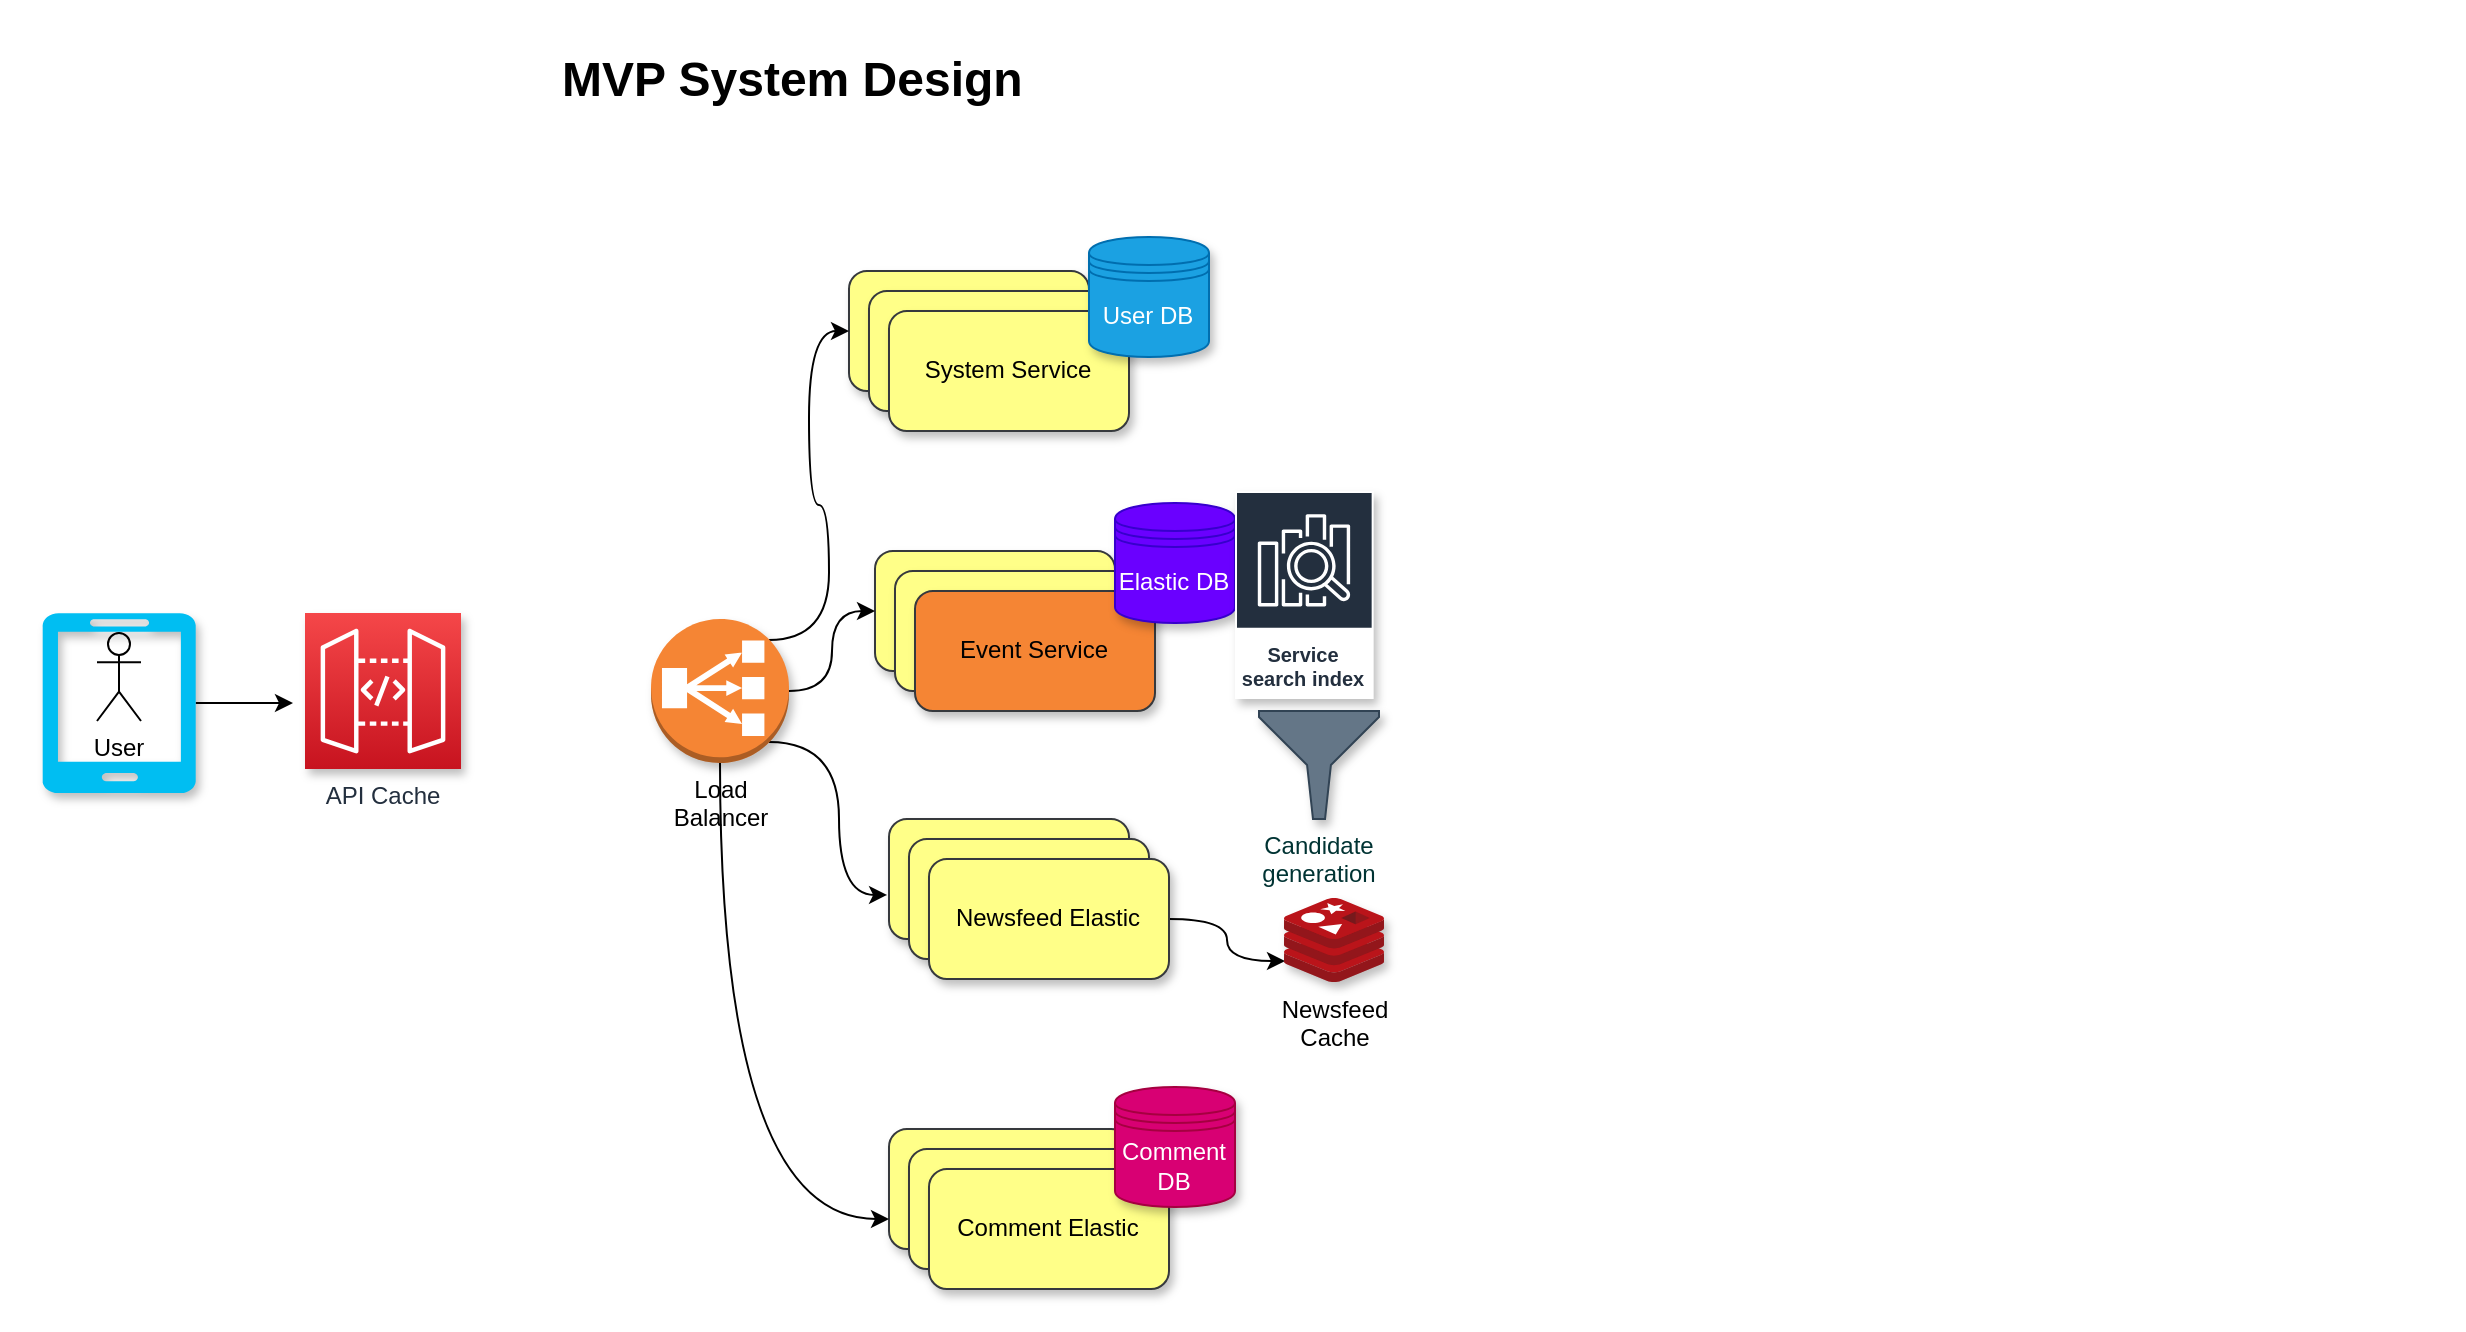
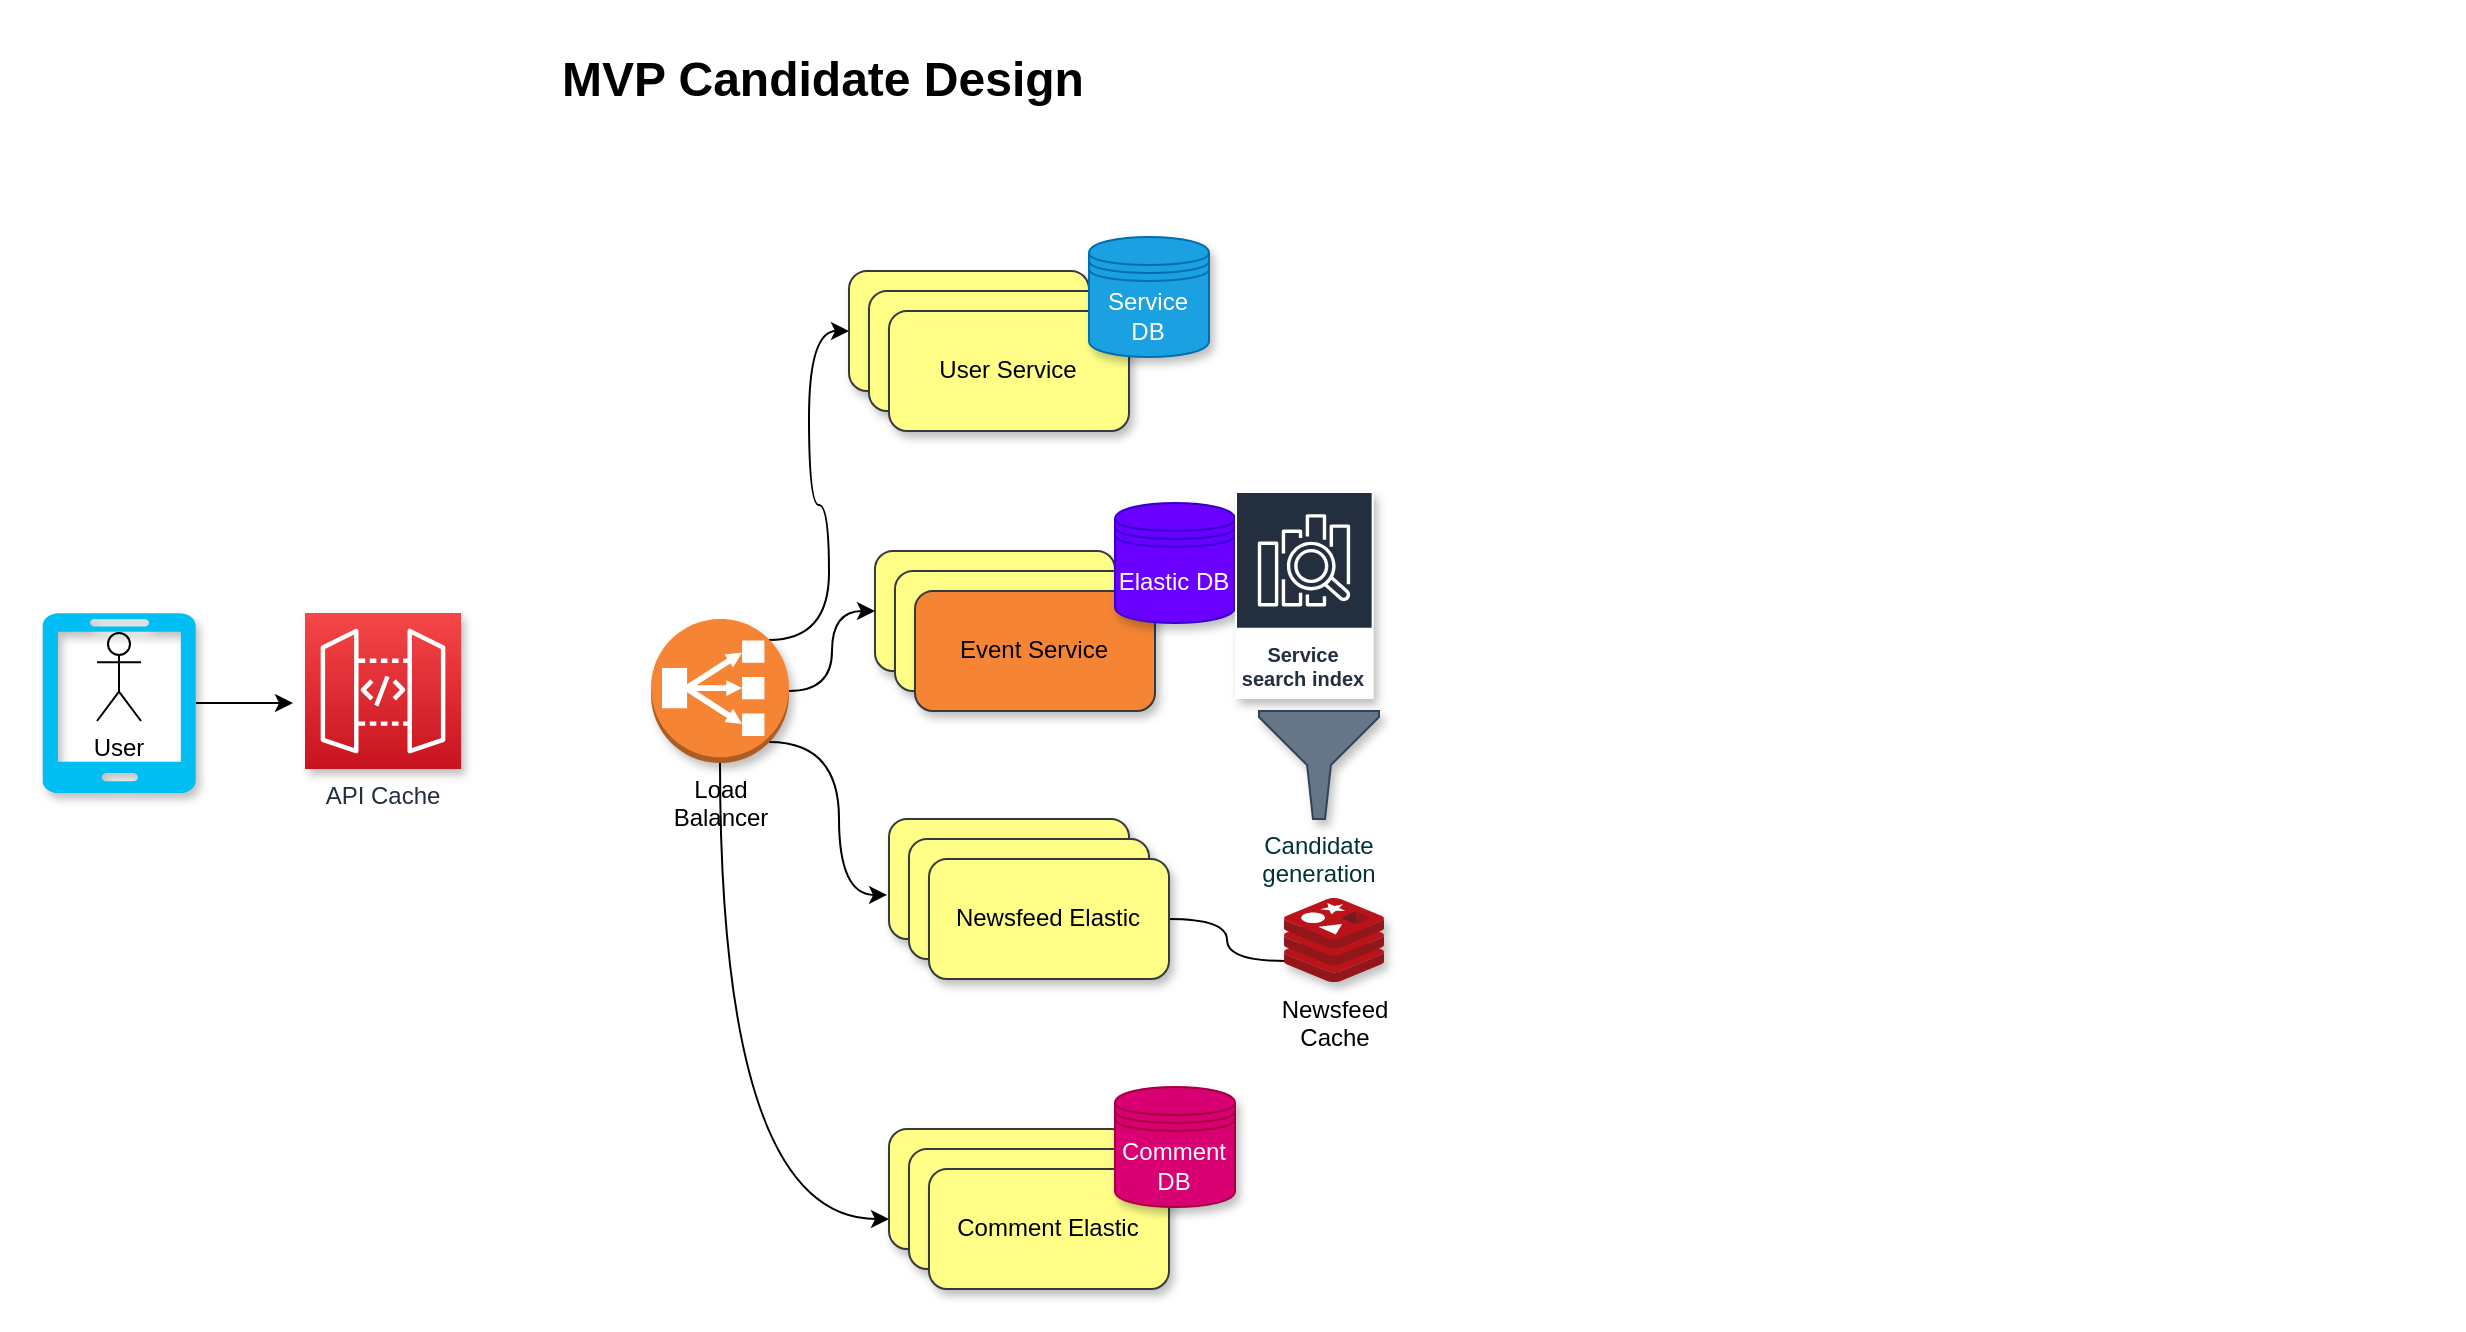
(668, 35) -> (685, 35)
(1149, 317) -> (1149, 317)
(1009, 371) -> (1009, 371)
(1248, 959) -> (1255, 959)
